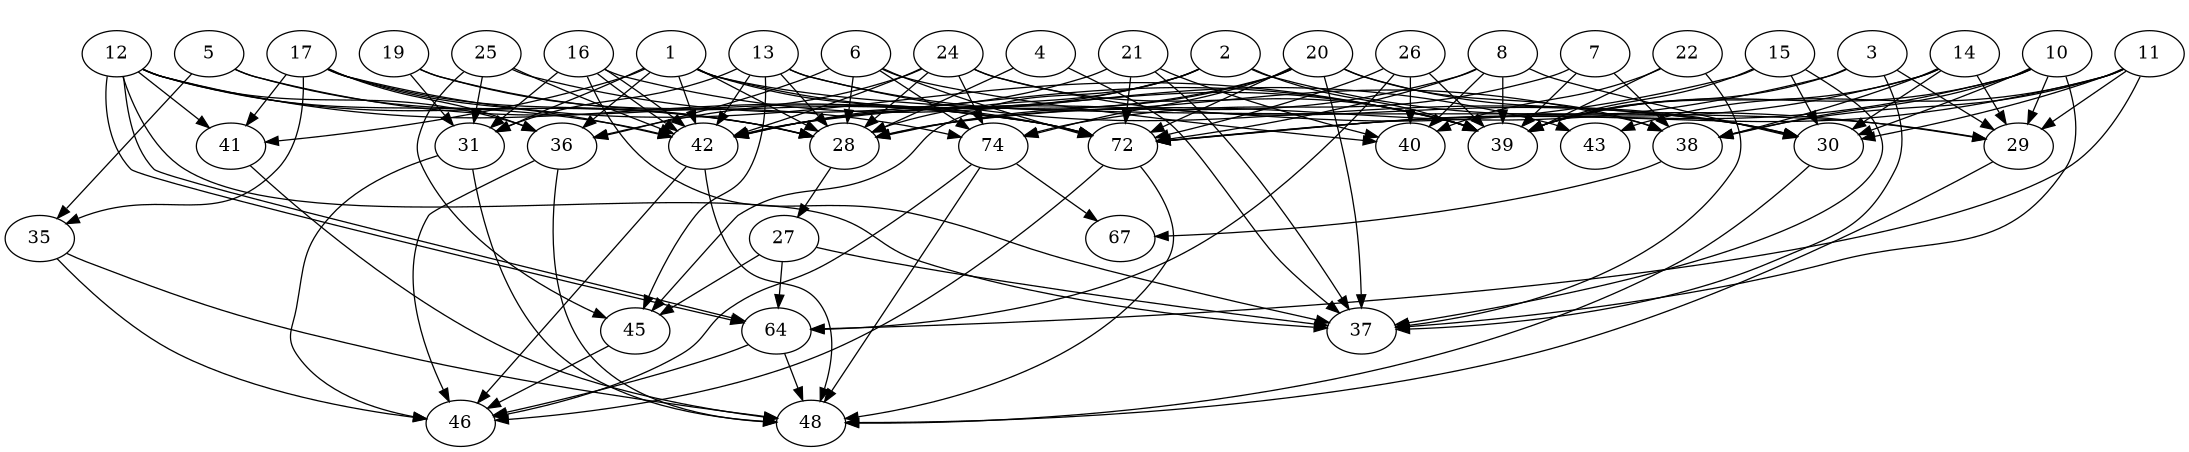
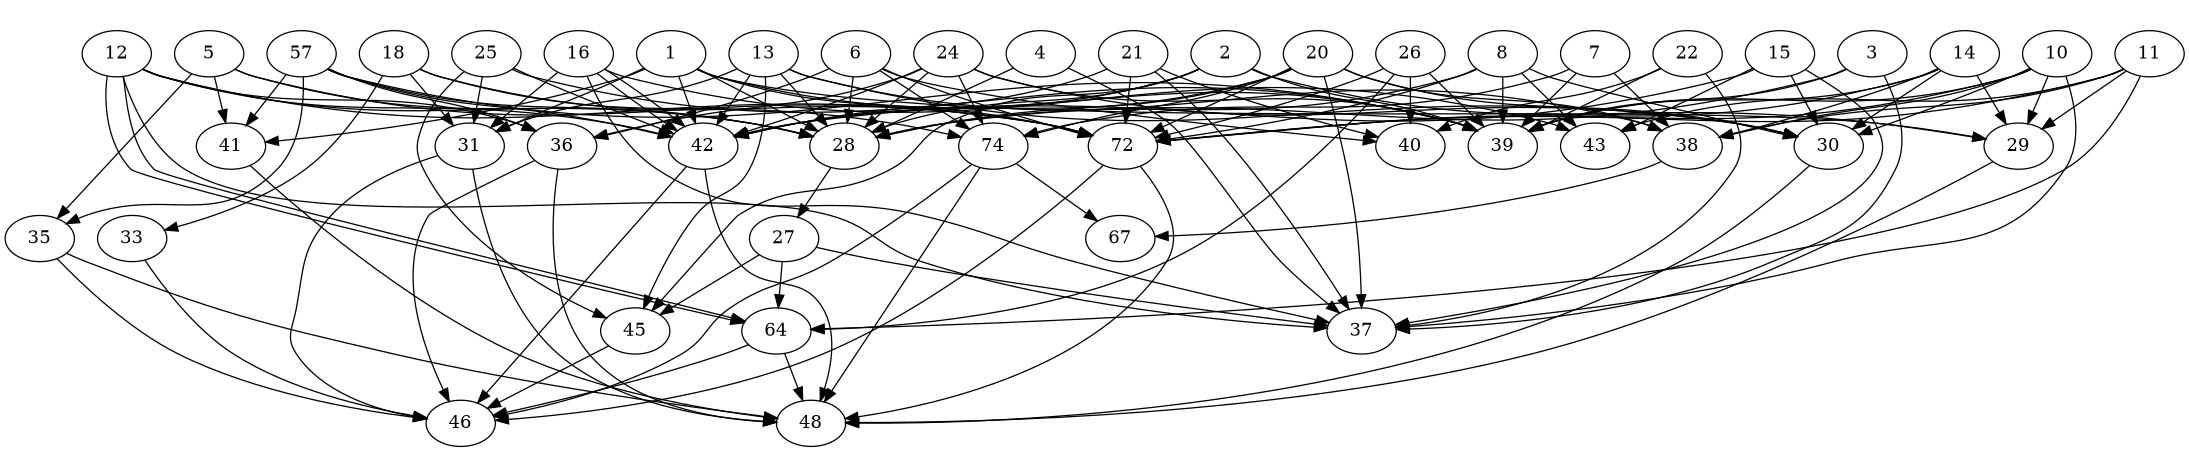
(302, 54) -> (302, 54)
(394, 54) -> (394, 54)
(1470, 87) -> (1542, 93)
(163, 91) -> (220, 99)
(622, 96) -> none
(1940, 96) -> none
(1648, 99) -> (1694, 97)
(1988, 111) -> none
none -> (132, 239)
